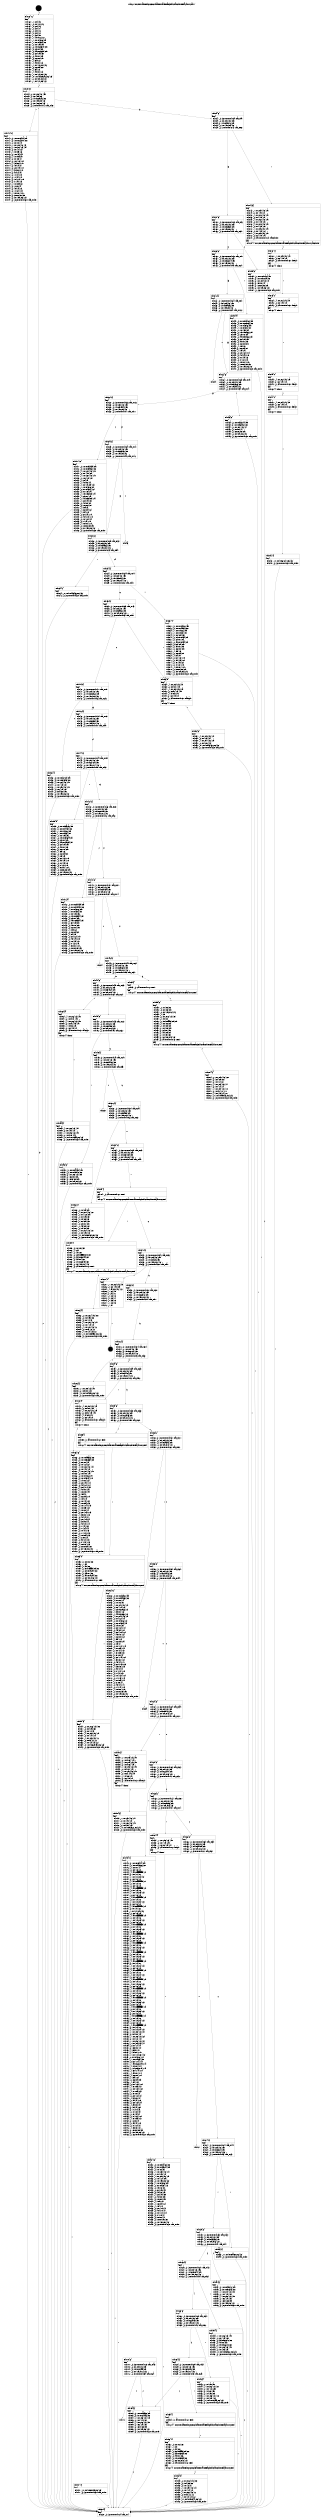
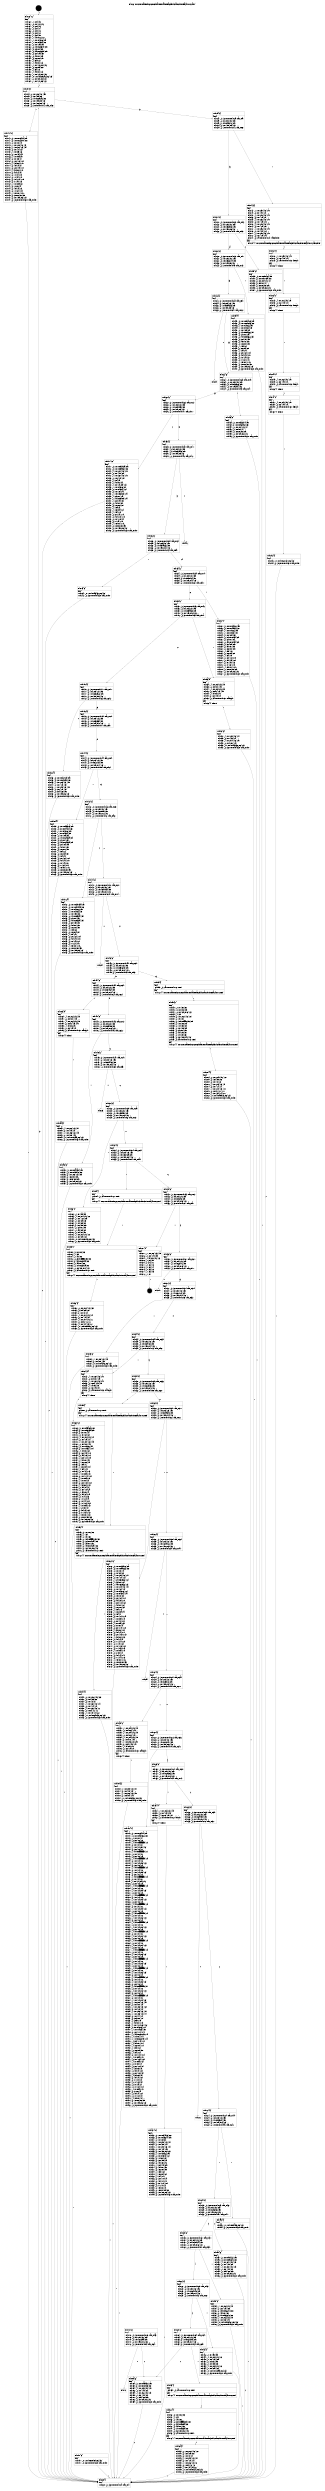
(142, 1225) -> (153, 1174)
none -> (158, 1291)
